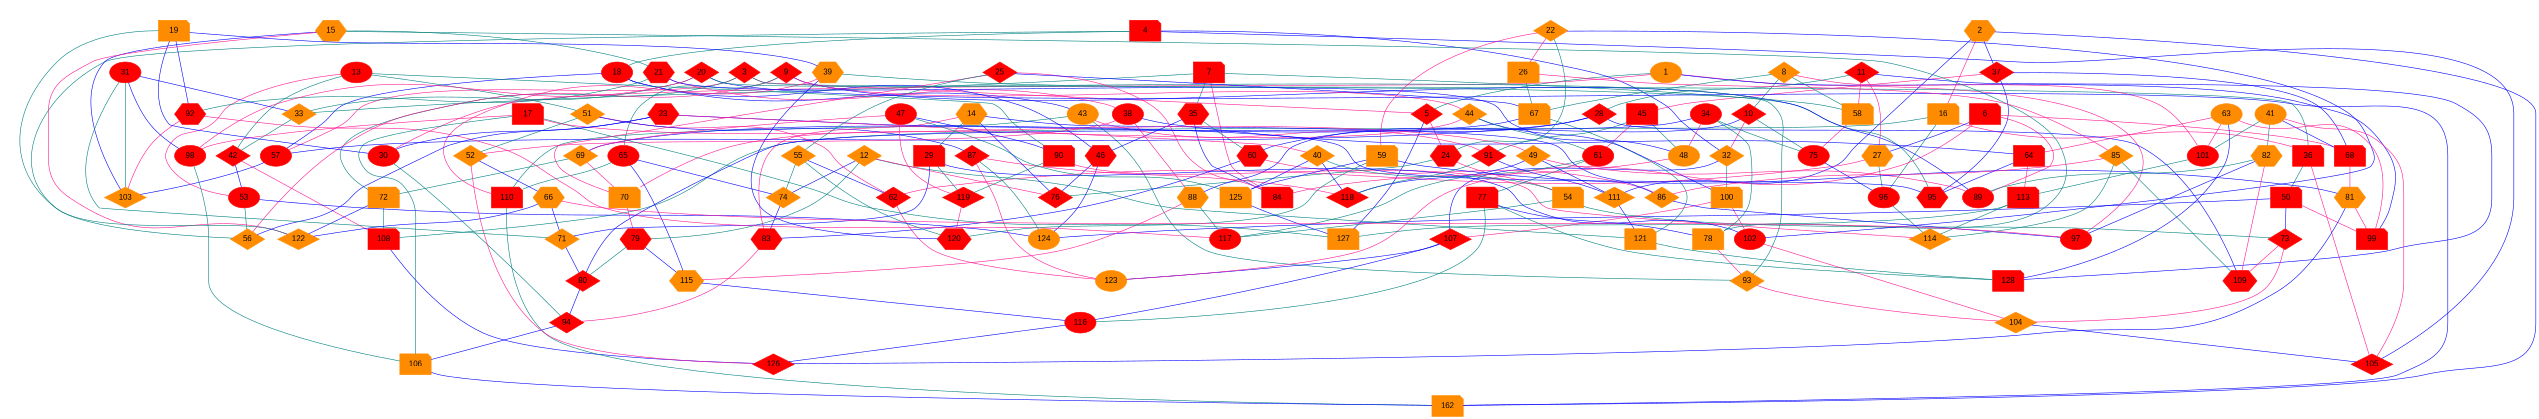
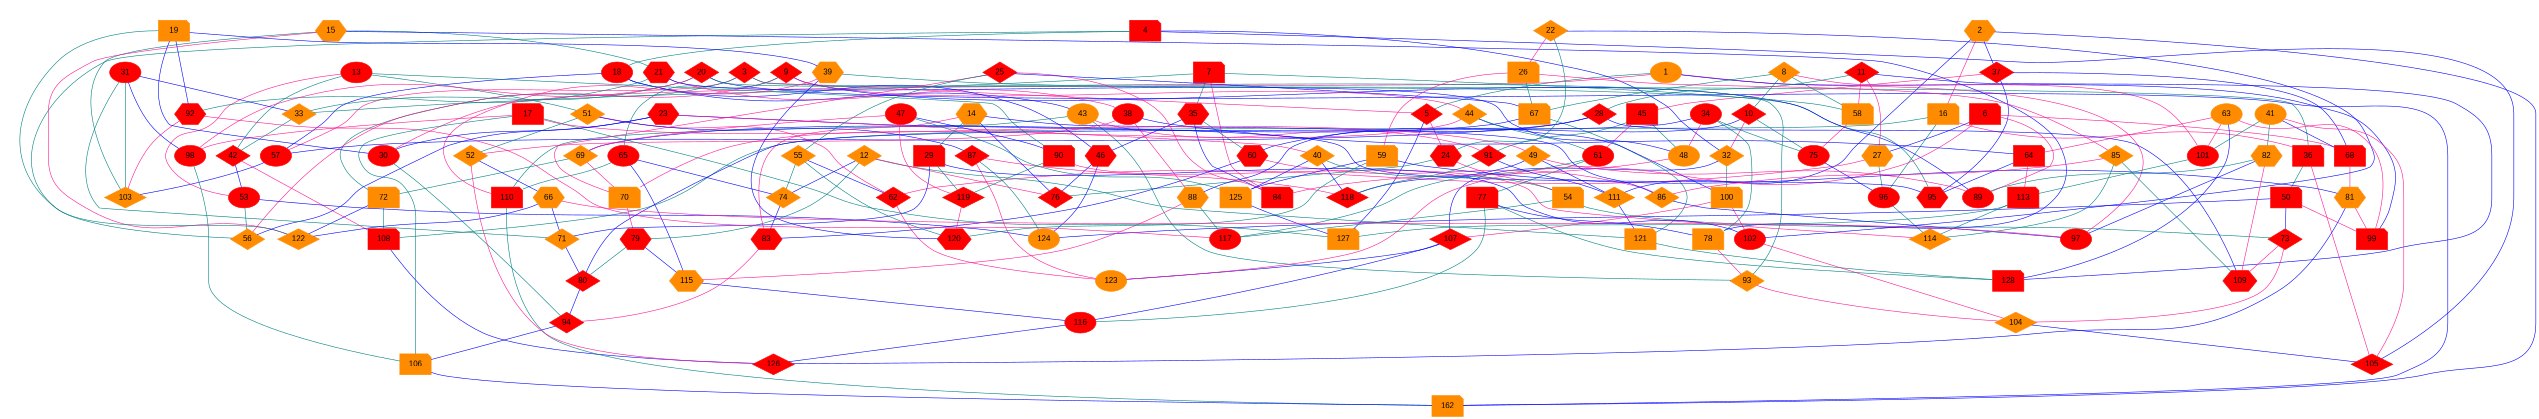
(1412, 47) -> (1412, 47)
(1437, 65) -> (1408, 102)
(98, 73) -> (98, 73)
